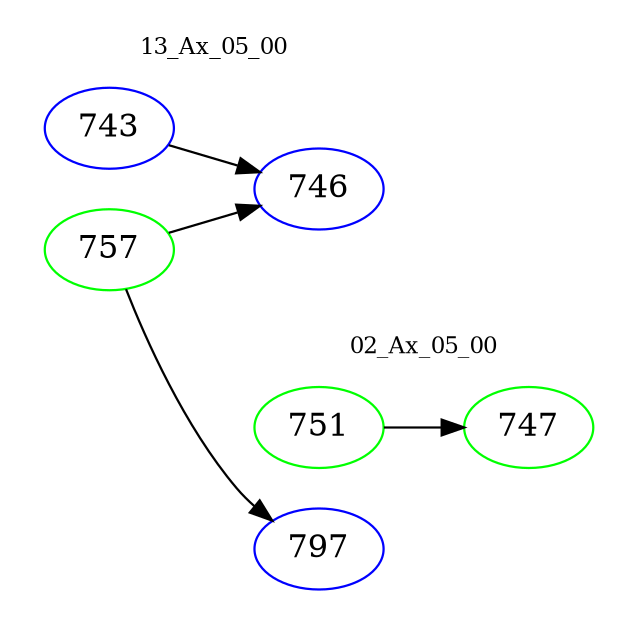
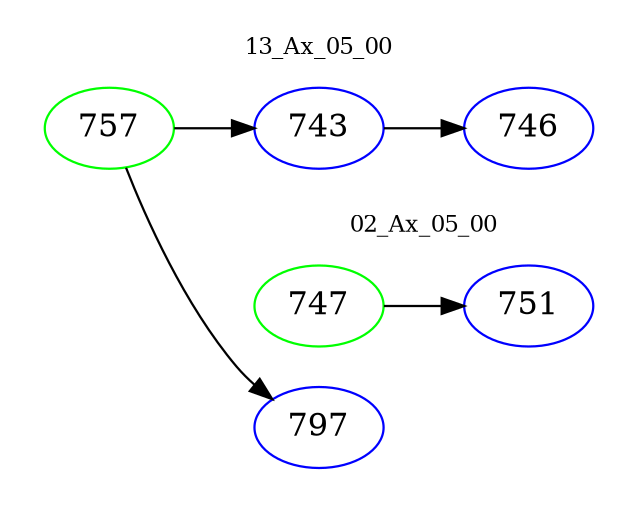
(203, 223) -> (203, 128)
(319, 428) -> (529, 306)
(413, 428) -> (413, 306)
